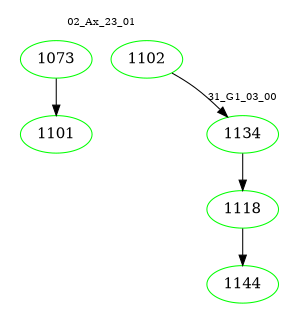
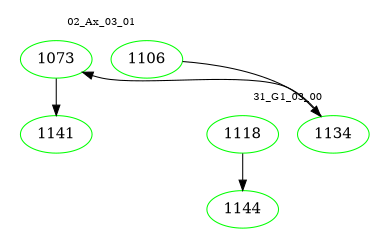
(102, 22) -> (102, 22)
(147, 59) -> (147, 59)
(56, 134) -> (56, 134)
(243, 167) -> (213, 80)
